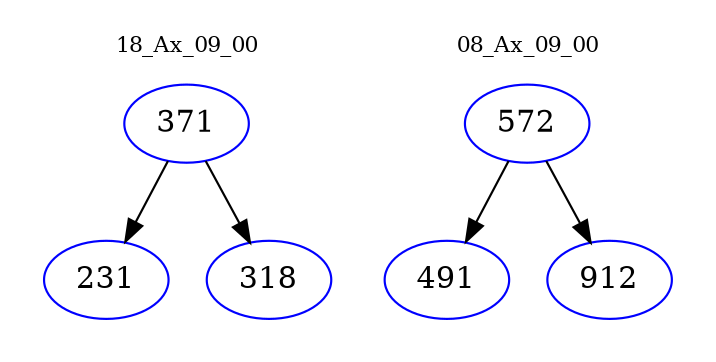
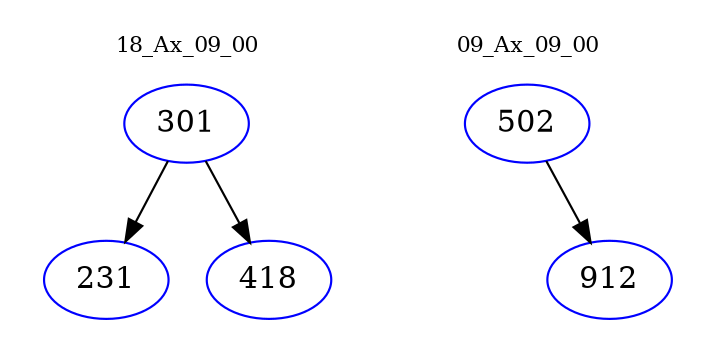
(528, 47) -> (528, 47)
(187, 124) -> (187, 124)
(527, 124) -> (527, 124)
(269, 280) -> (269, 280)
(447, 280) -> none
